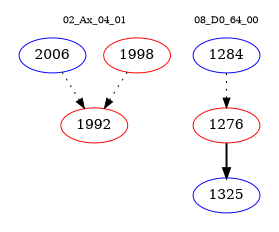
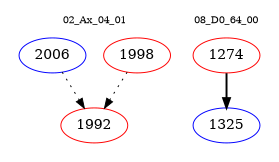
(227, 55) -> none
(227, 125) -> (227, 55)
